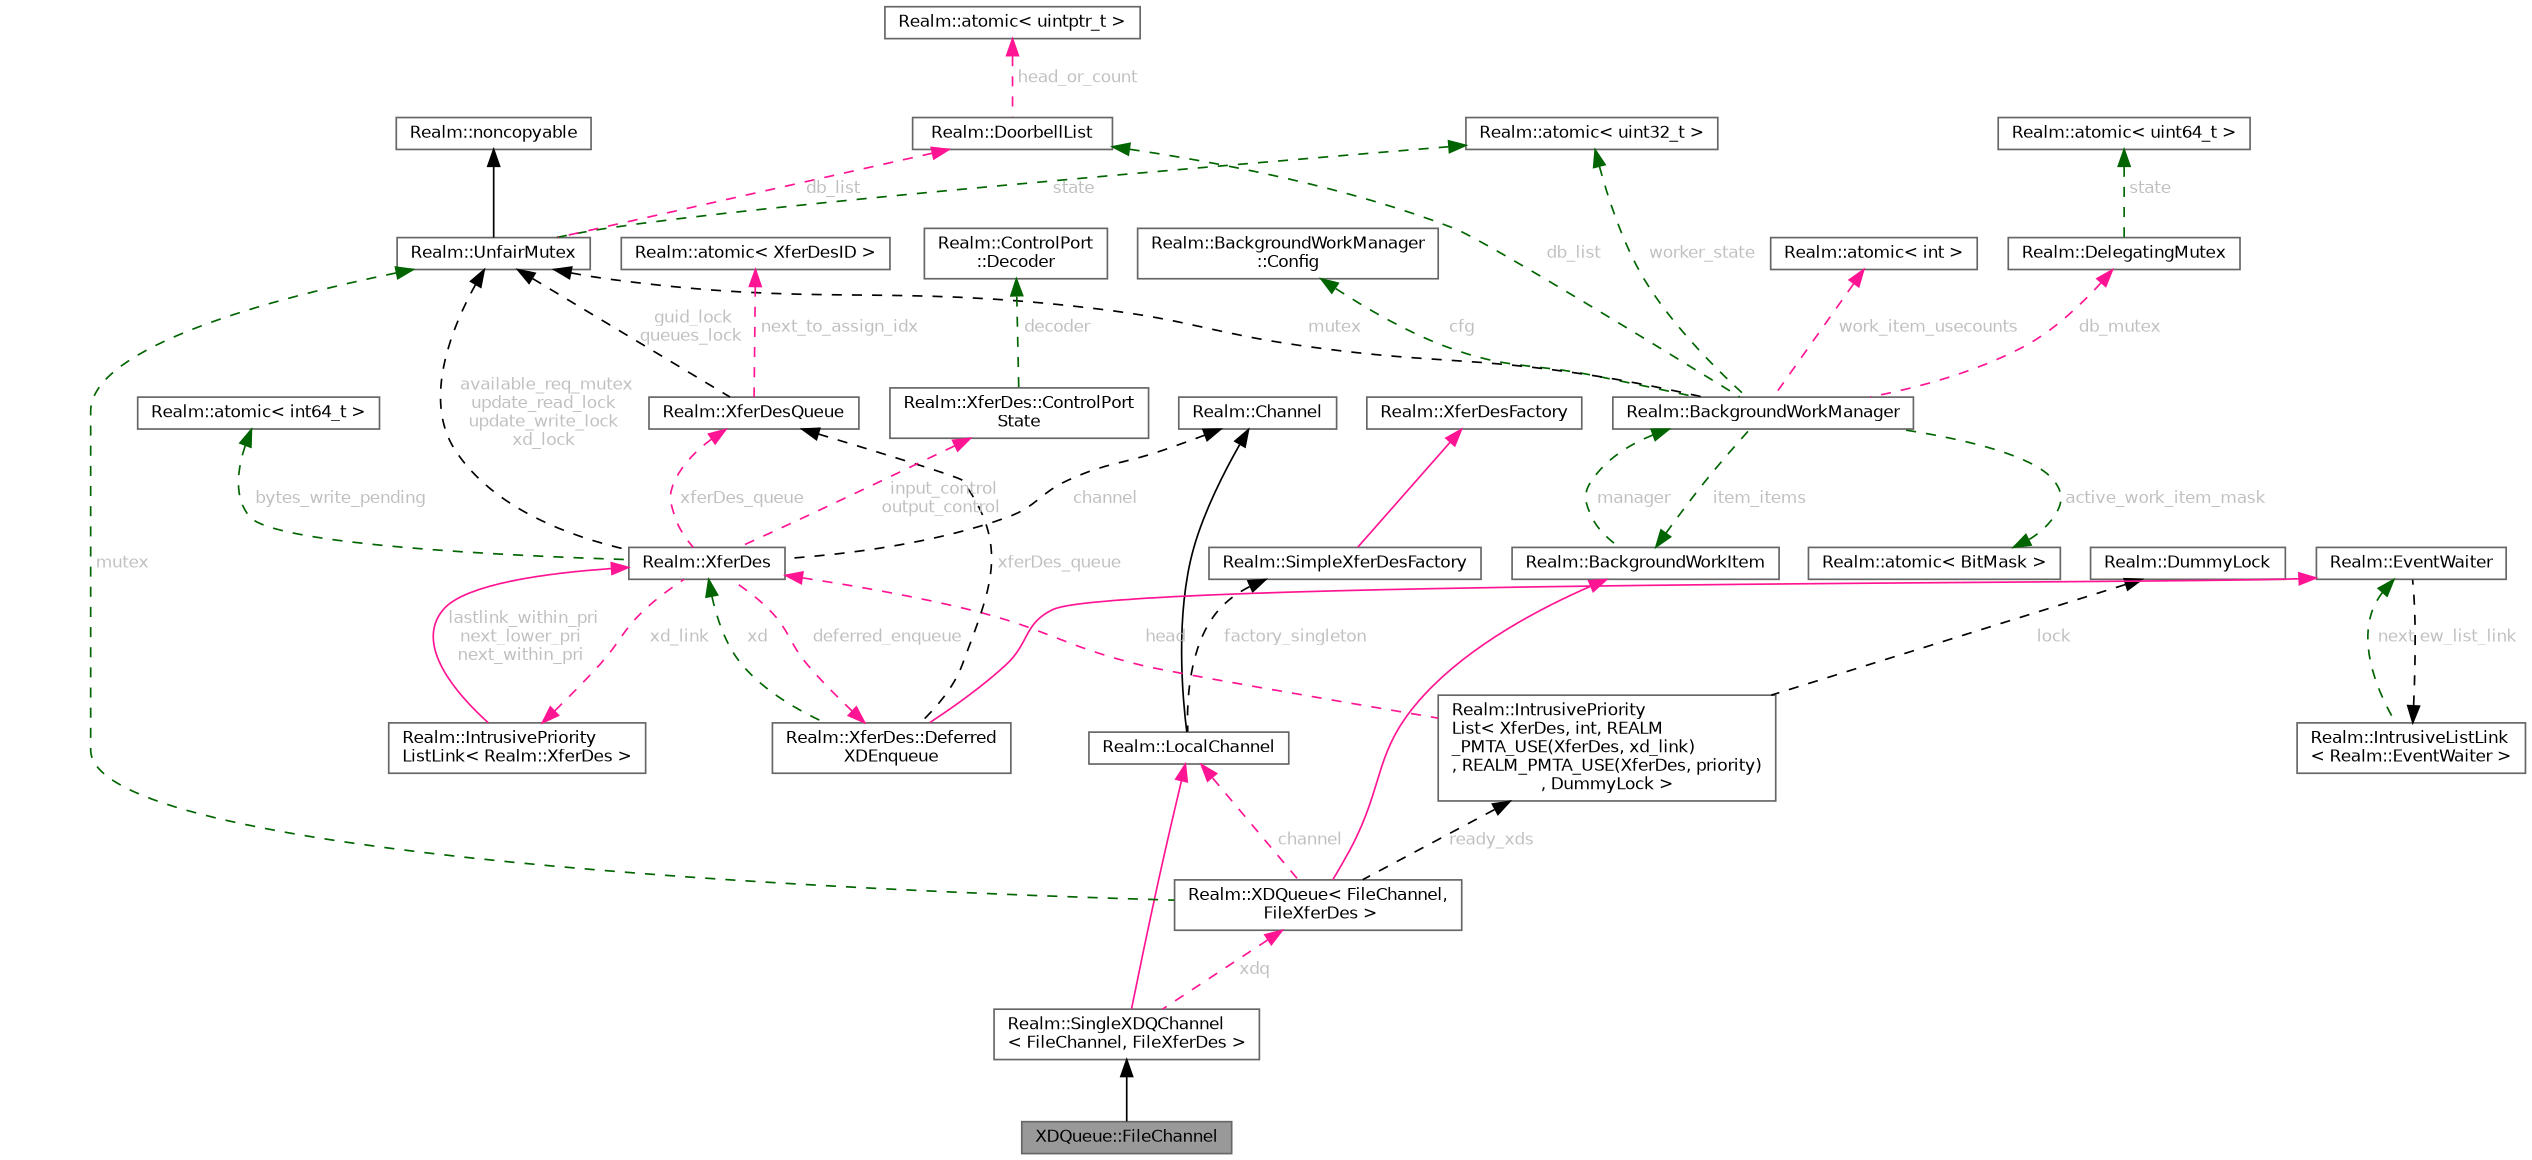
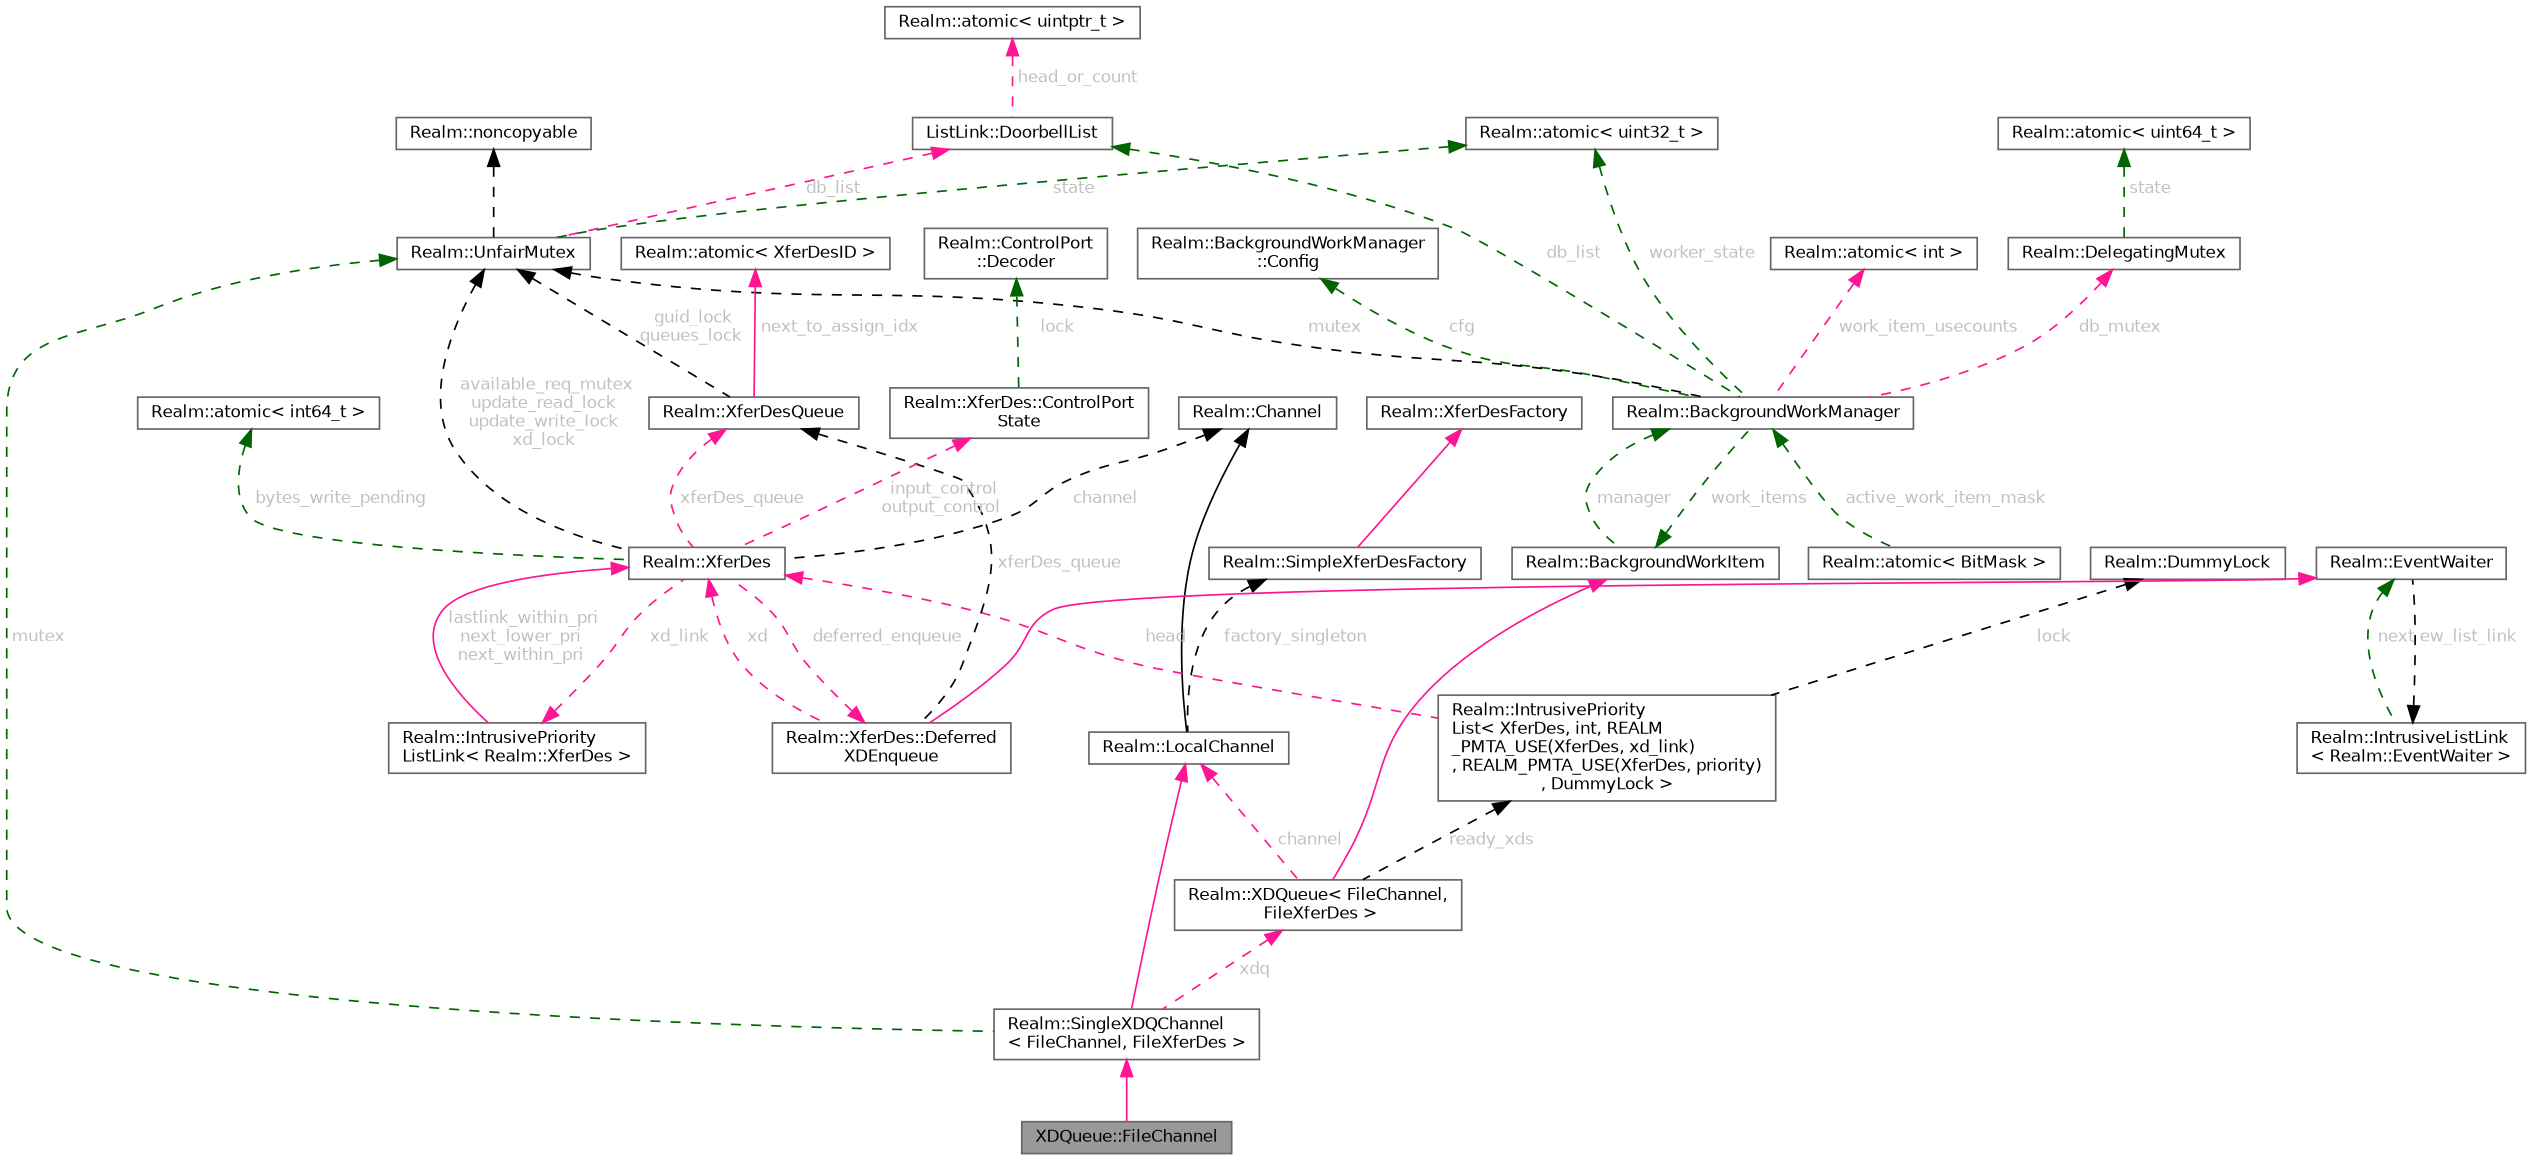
(1013, 133) -> (1013, 133)
(494, 202) -> (494, 202)
(1055, 327) -> (1055, 327)
(755, 342) -> (755, 342)
(2015, 456) -> (1829, 506)
(1757, 499) -> (1757, 499)
(751, 674) -> (751, 674)
(280, 830) -> (36, 939)
(1127, 1099) -> (1127, 1099)
